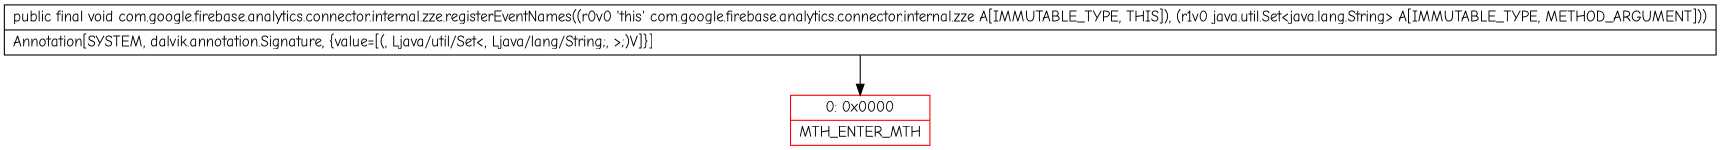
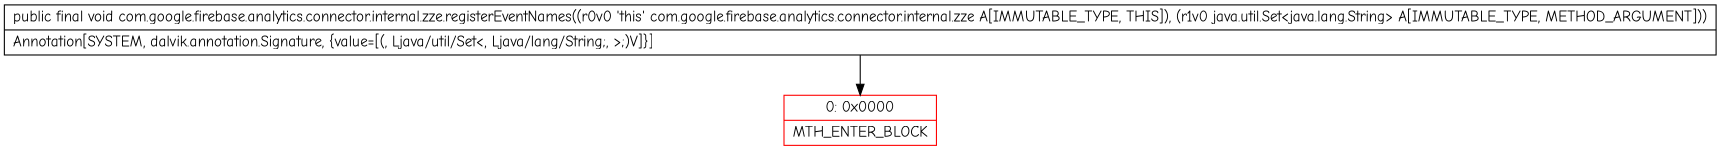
(860, 132) -> (860, 132)
